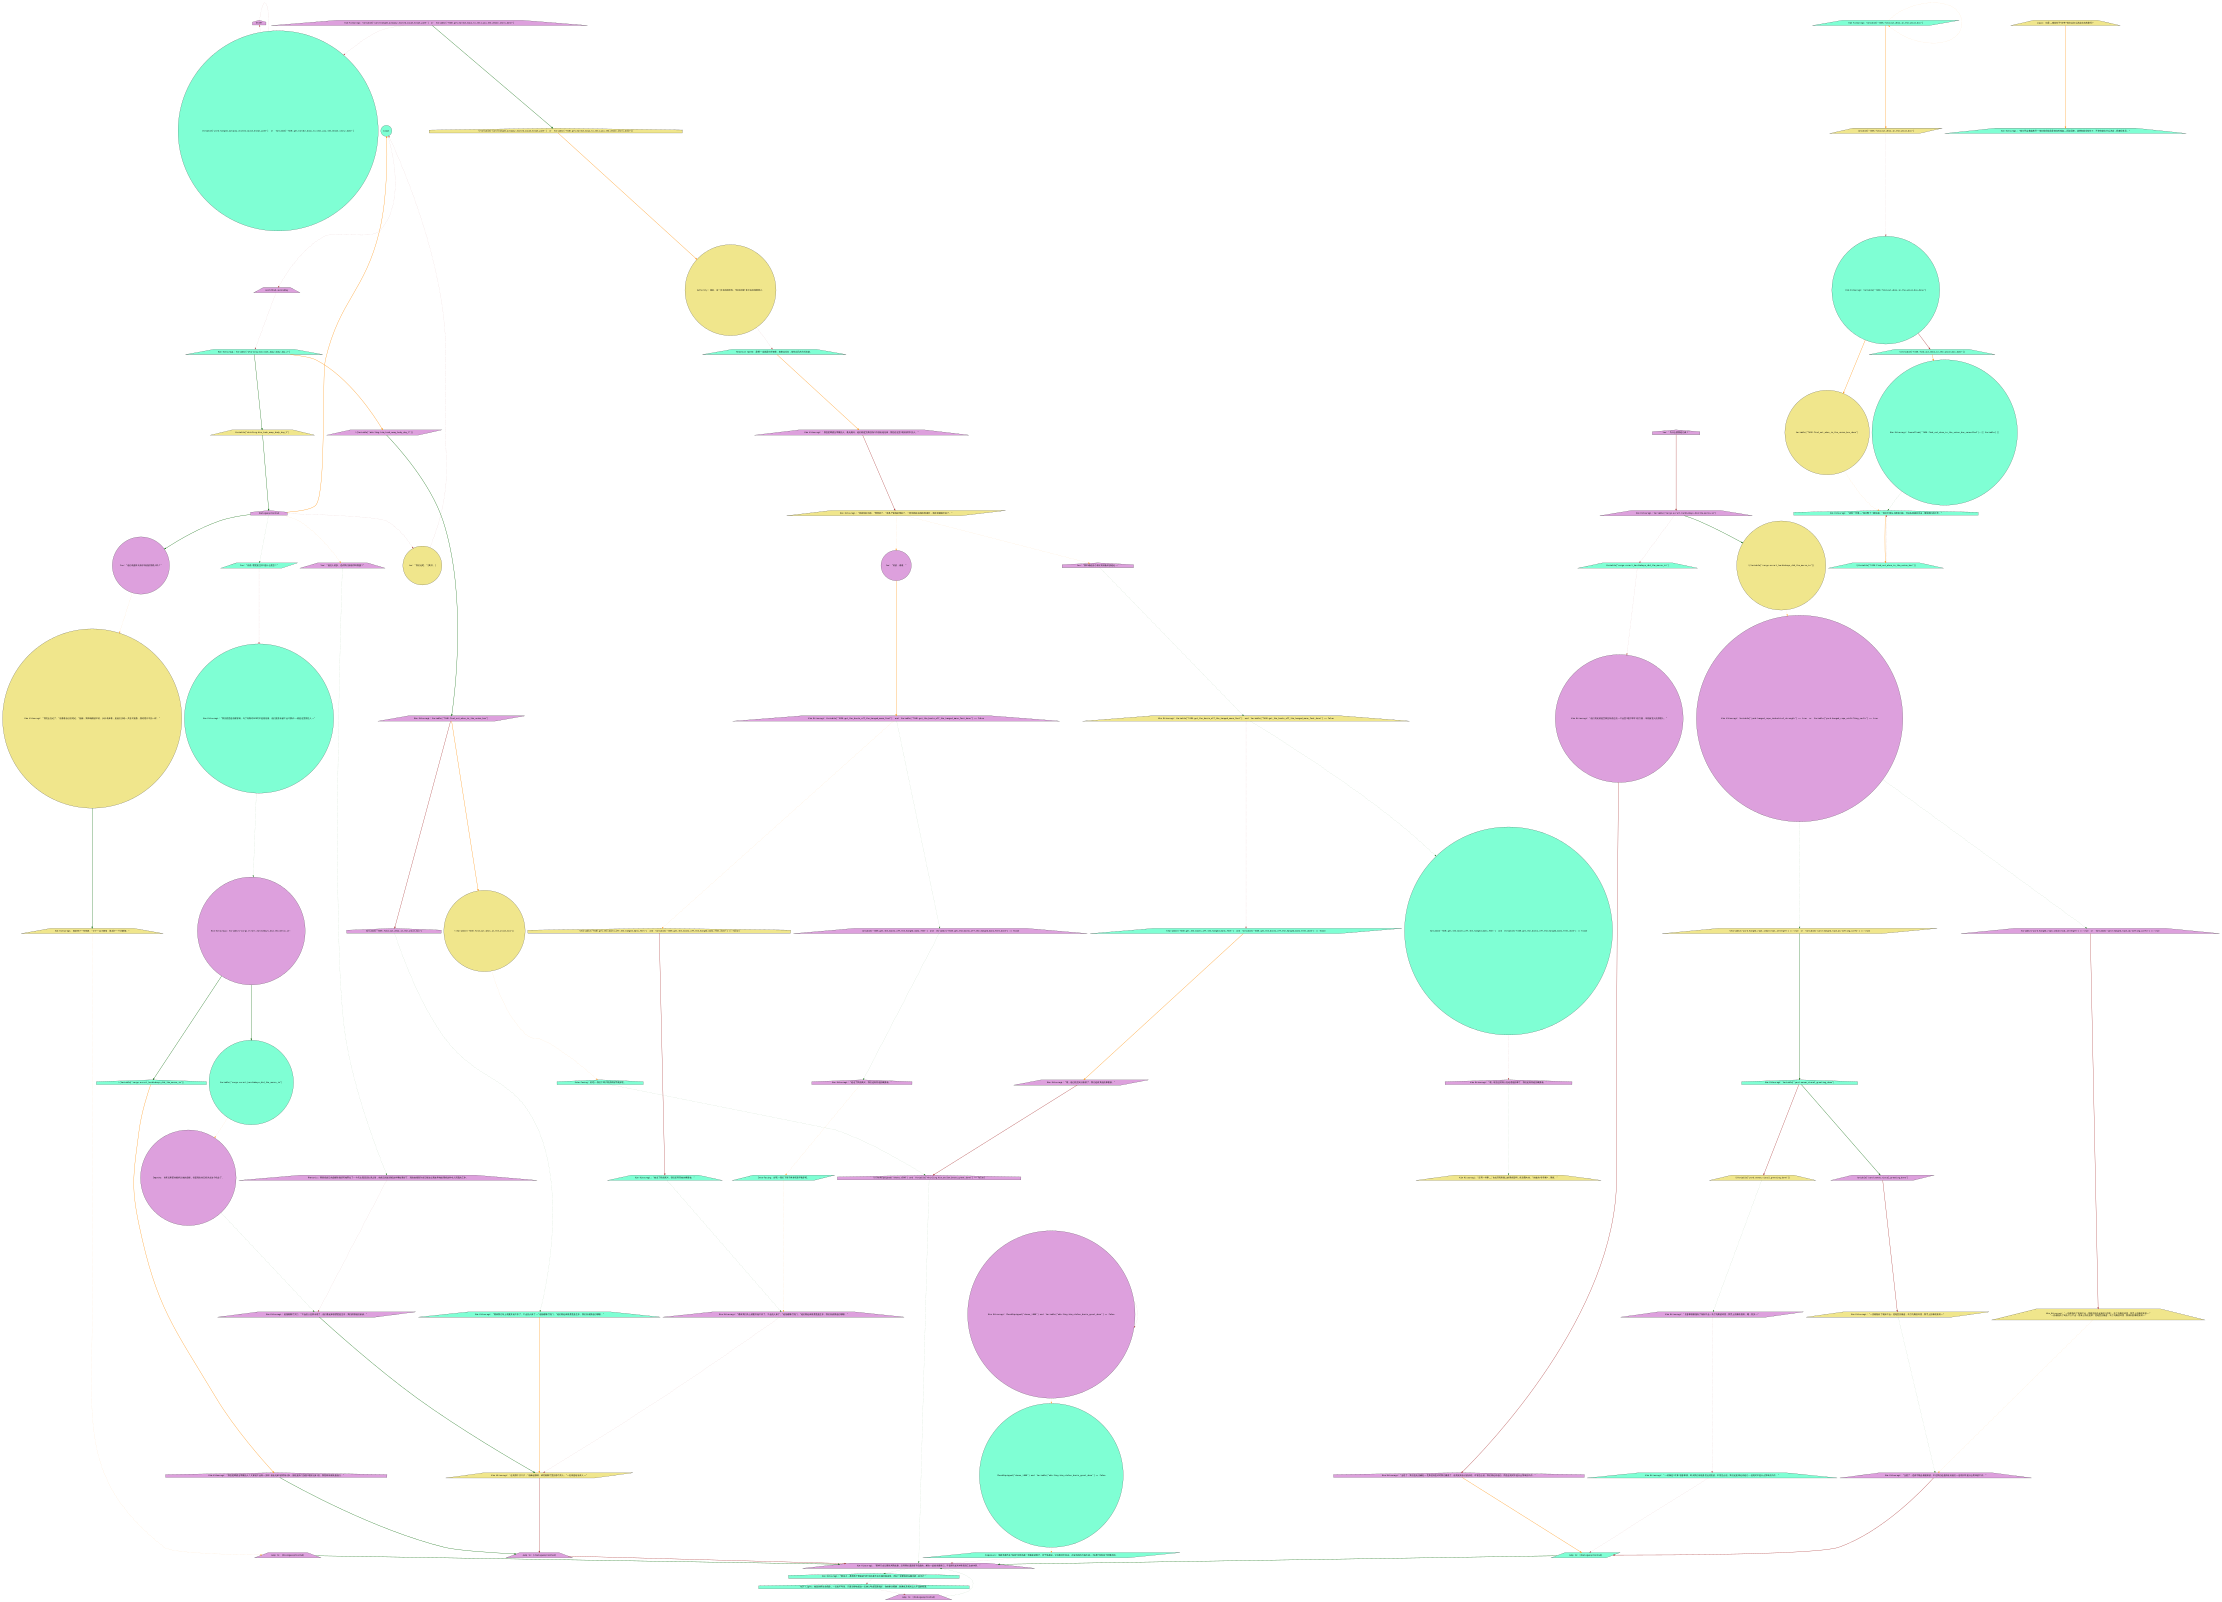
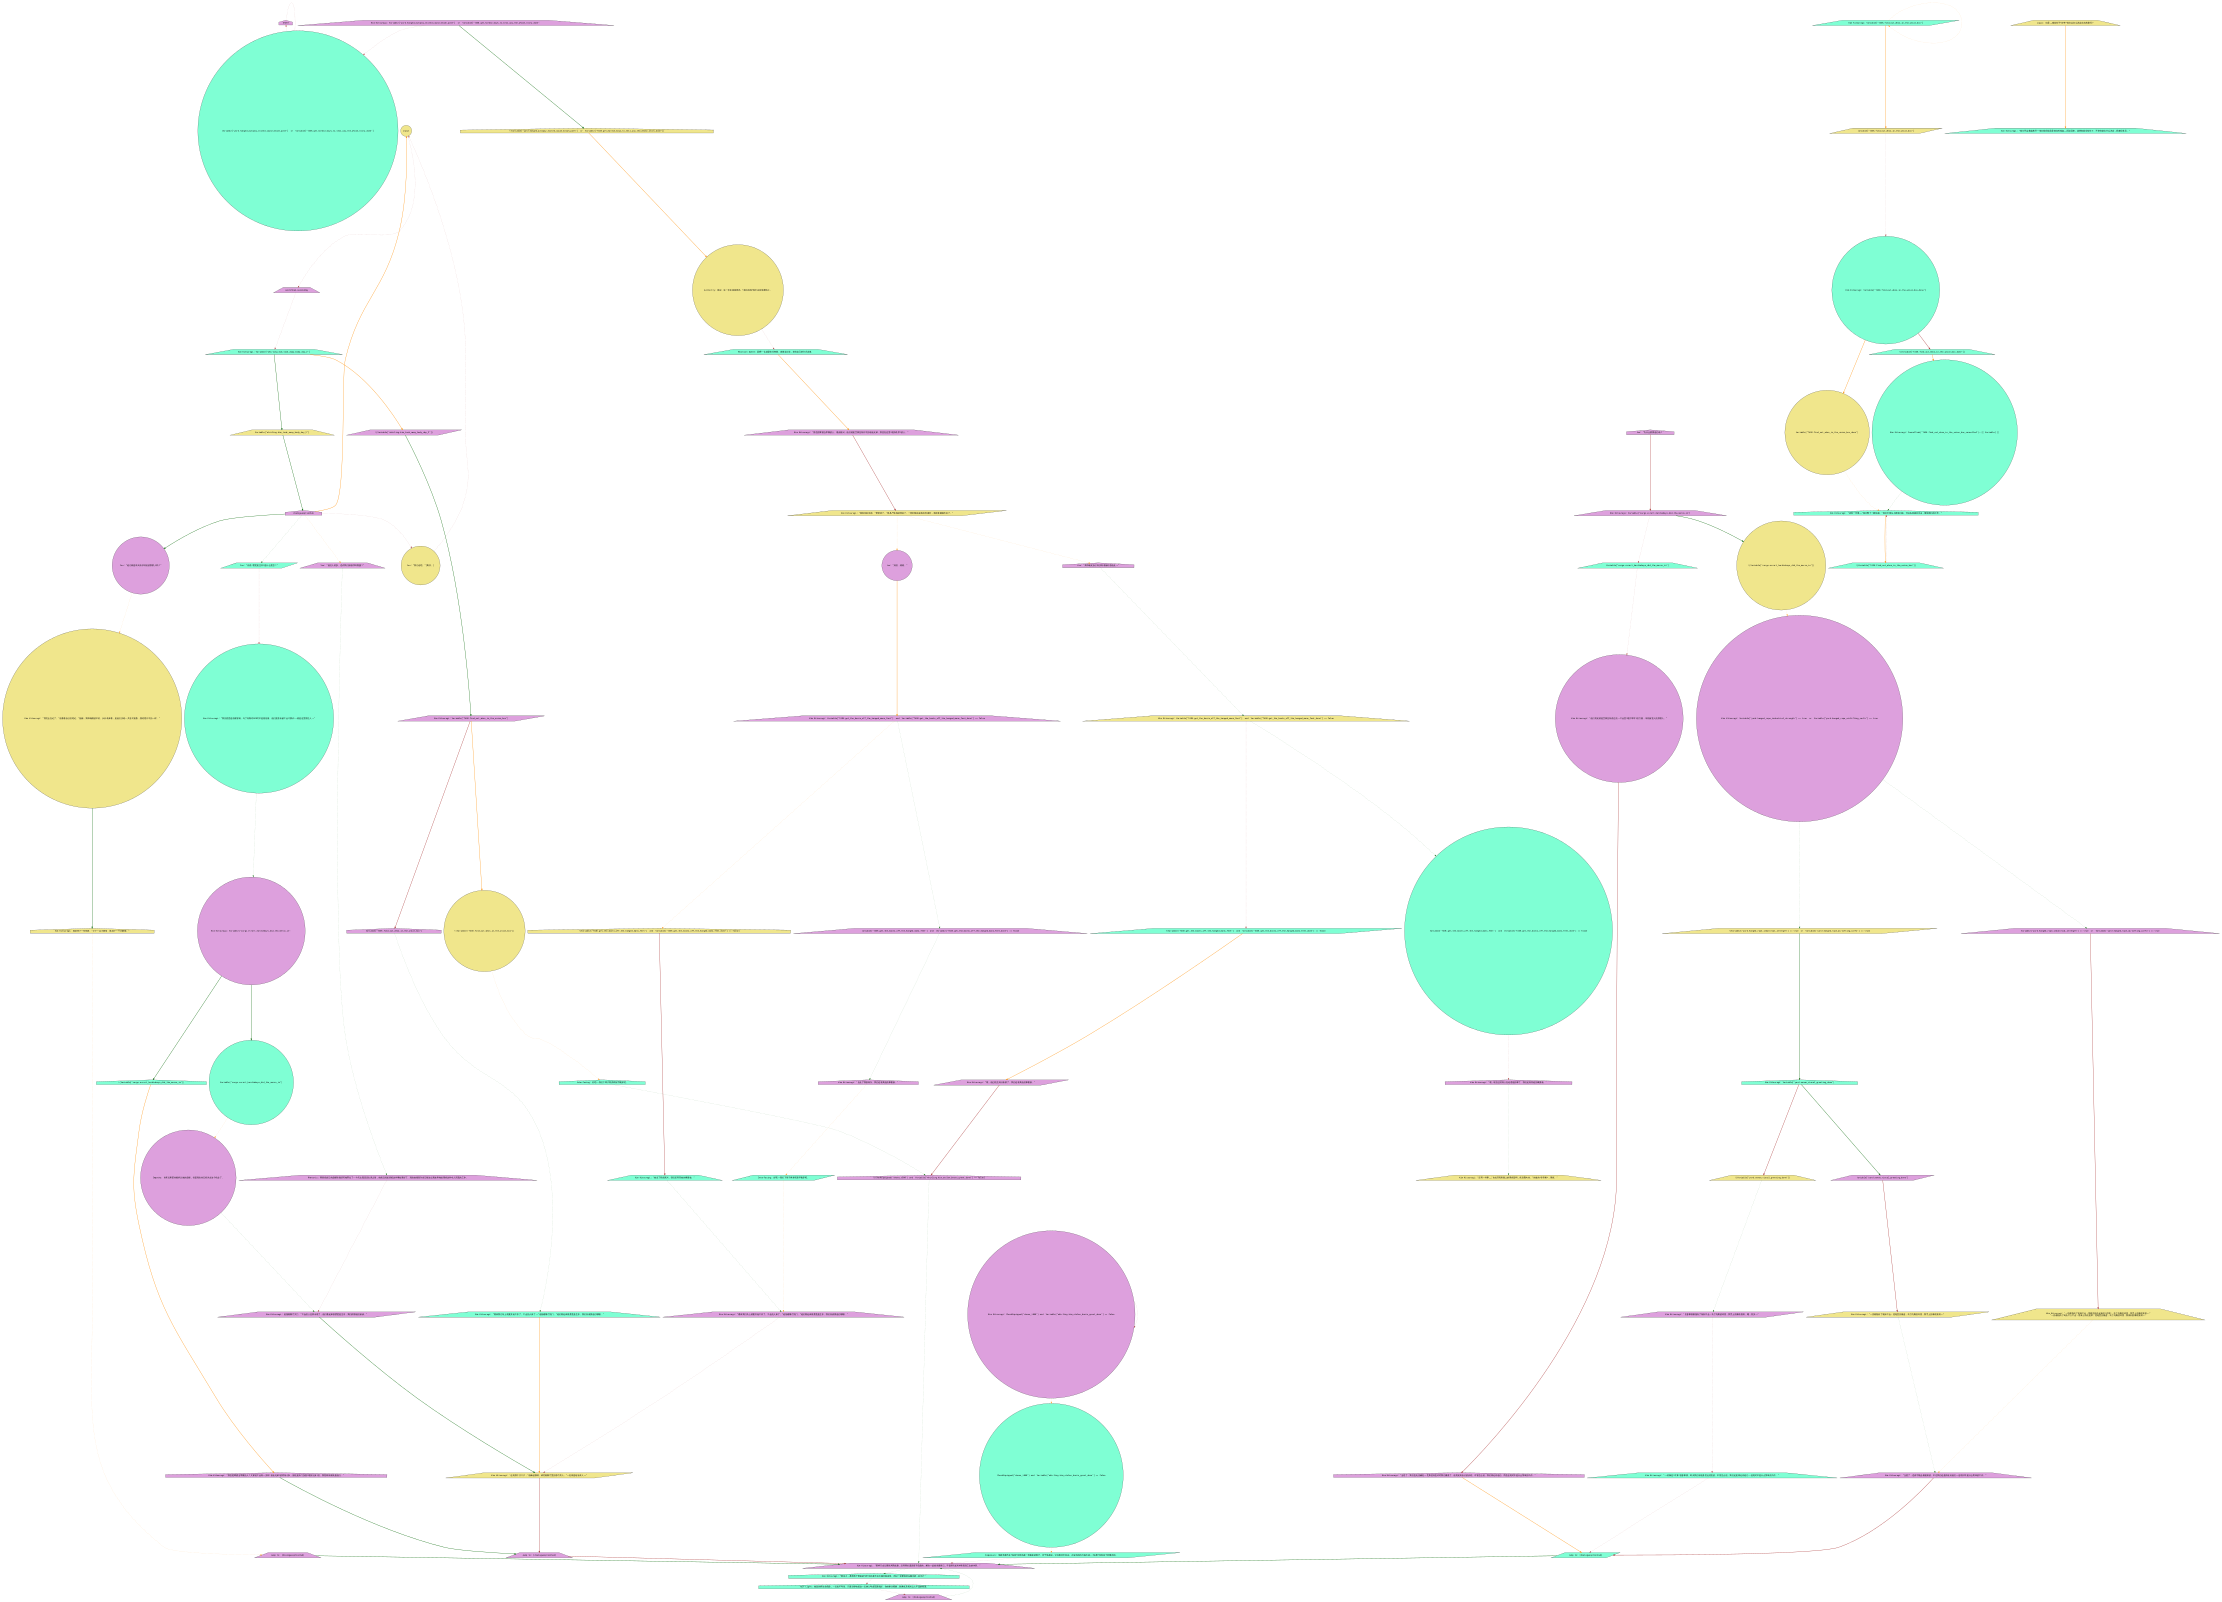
(386, 131) -> (406, 131)
(92, 931) -> (92, 931)
